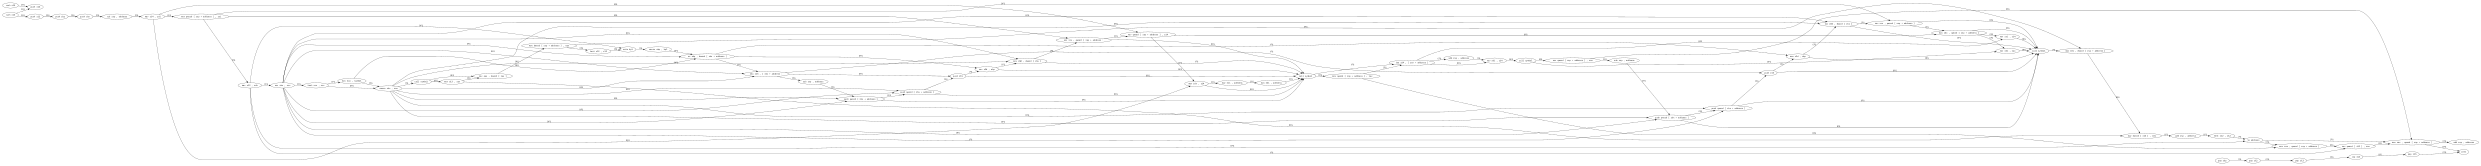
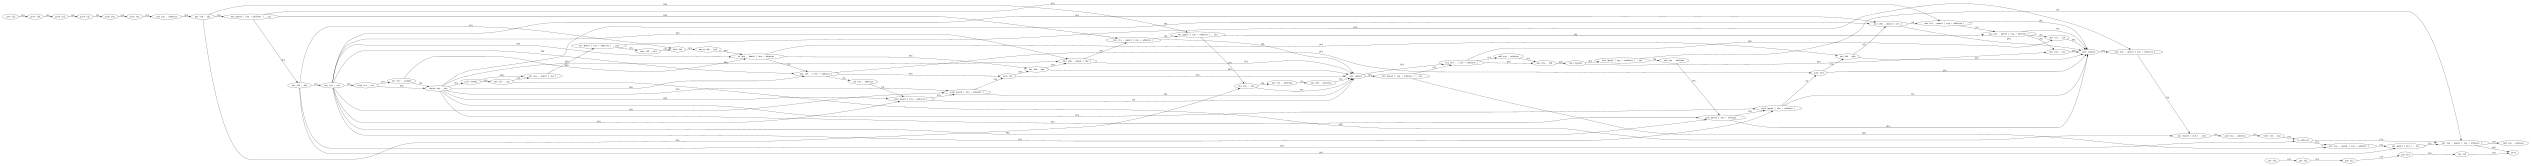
(22, 11) -> (47, 17)
